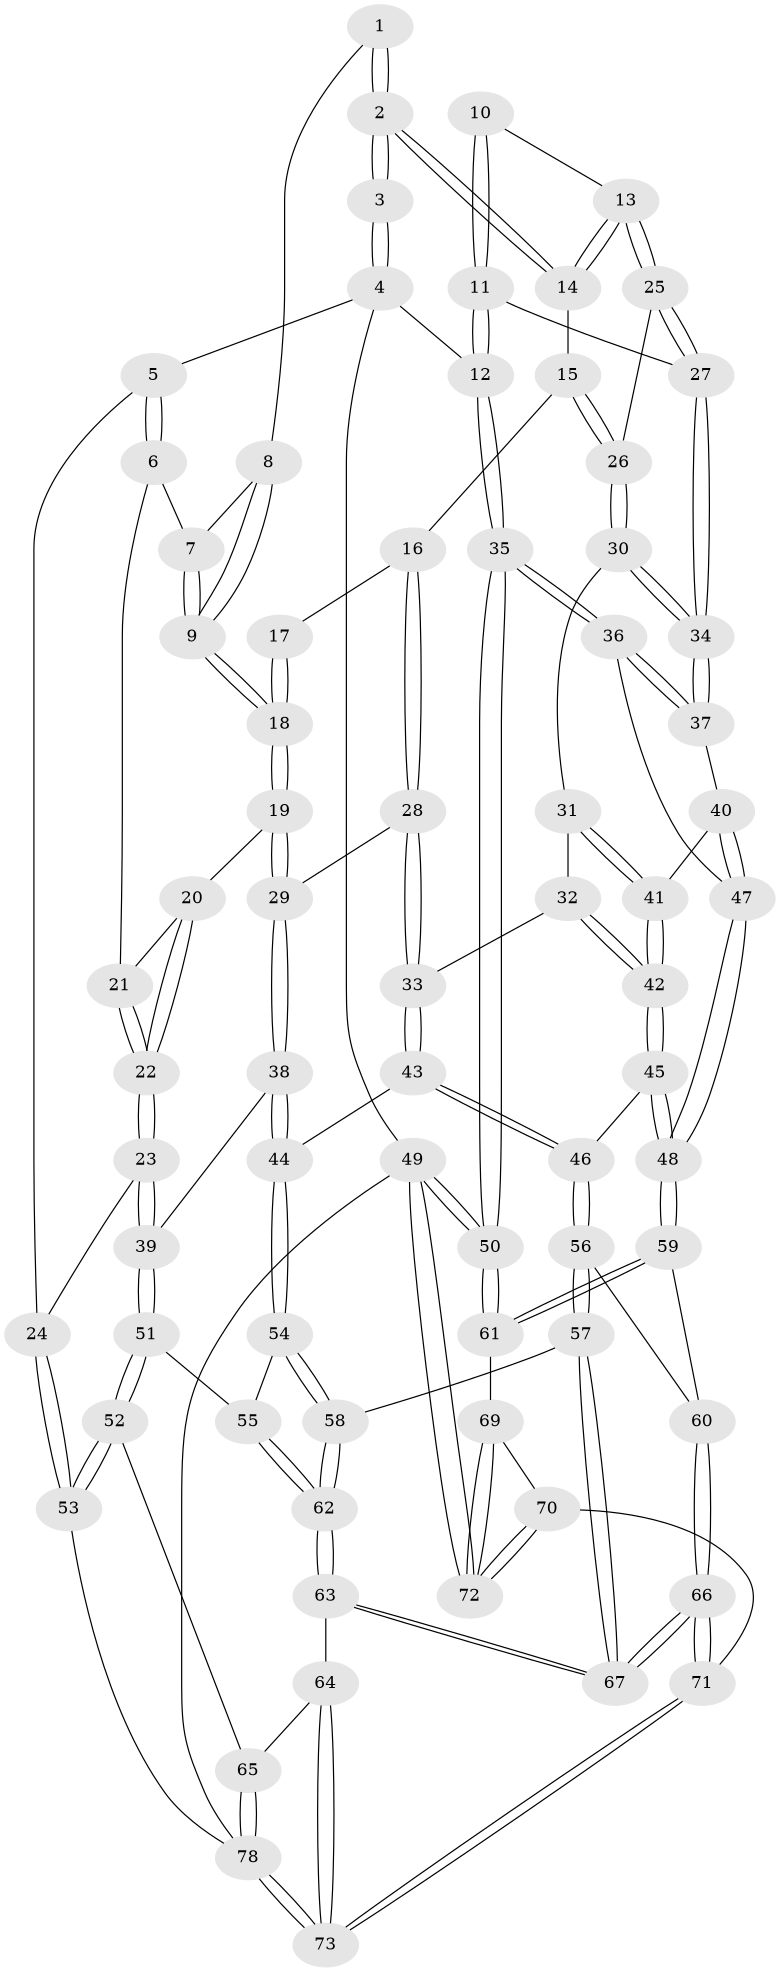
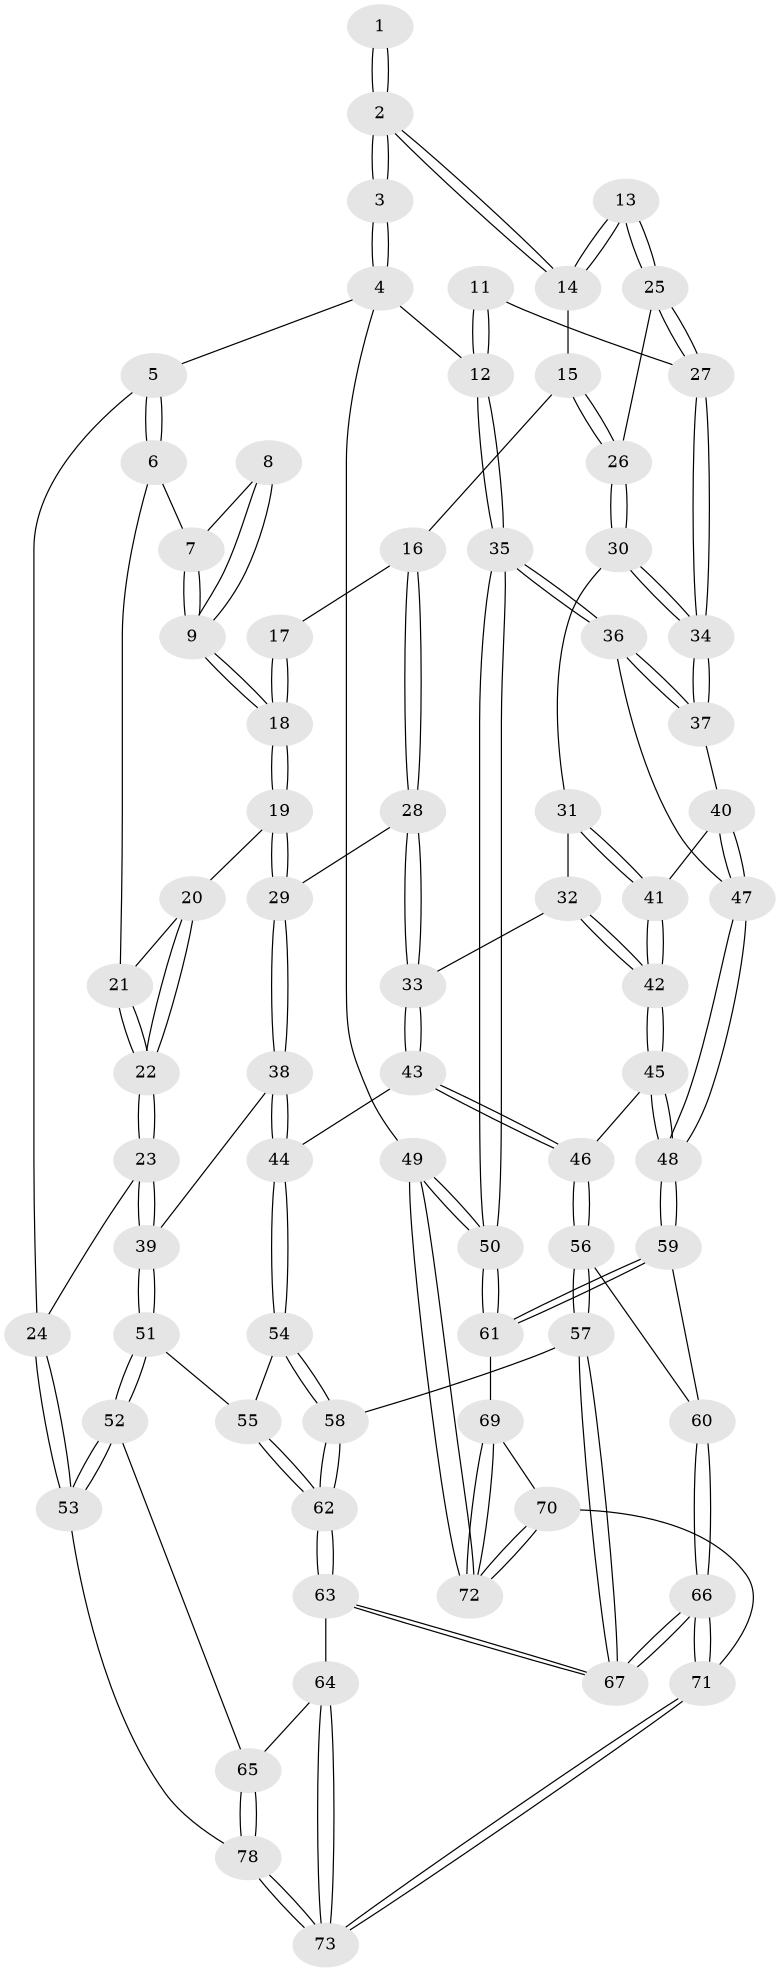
(481, 114) -> none
(285, 232) -> none
(182, 1472) -> none
